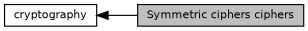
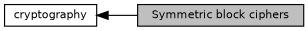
(221, 15) -> (221, 15)
